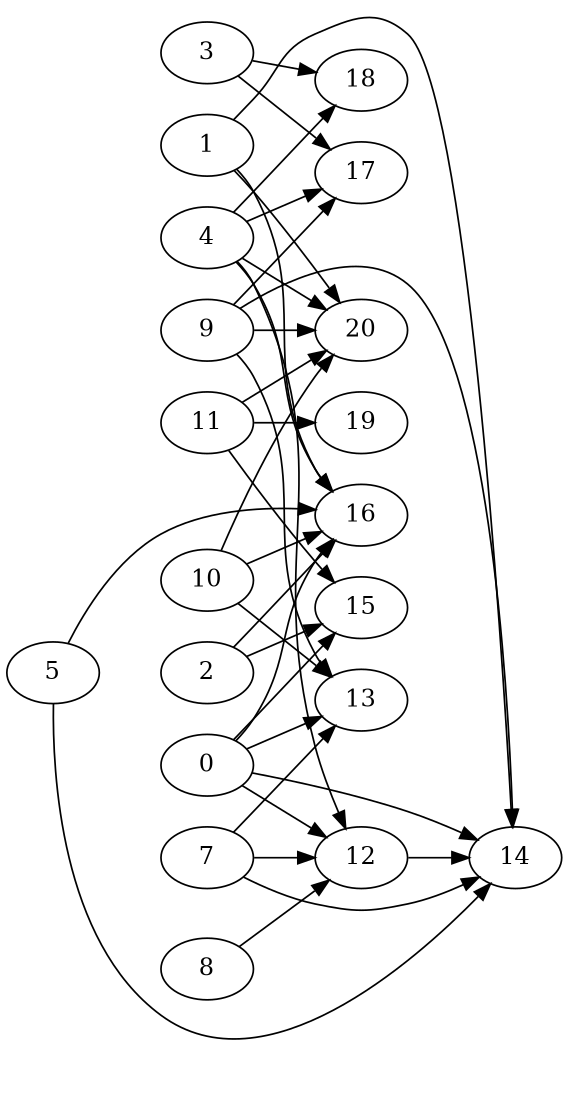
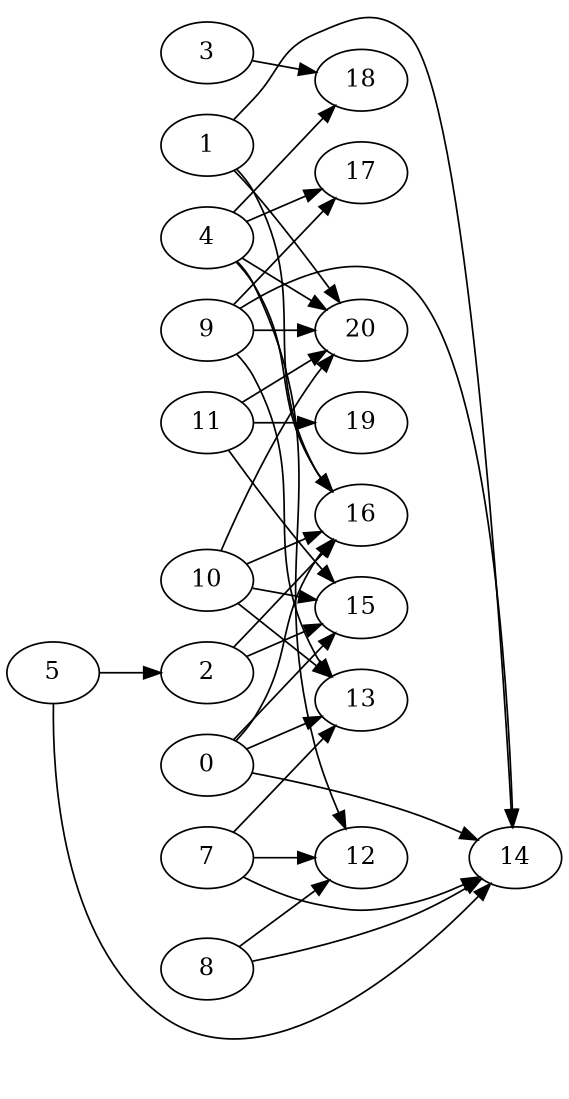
(277, 107) -> none
(159, 535) -> (122, 673)
none -> (271, 592)
(277, 807) -> none
(430, 858) -> (363, 933)
